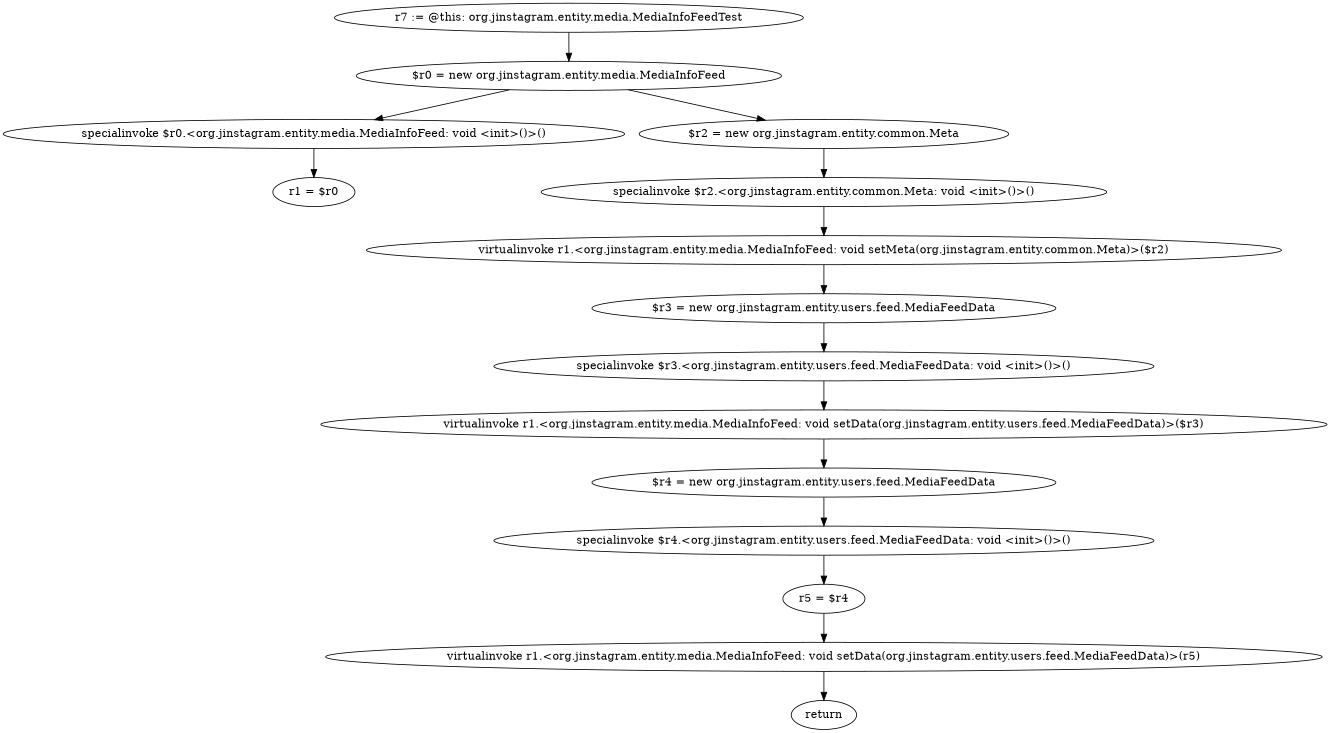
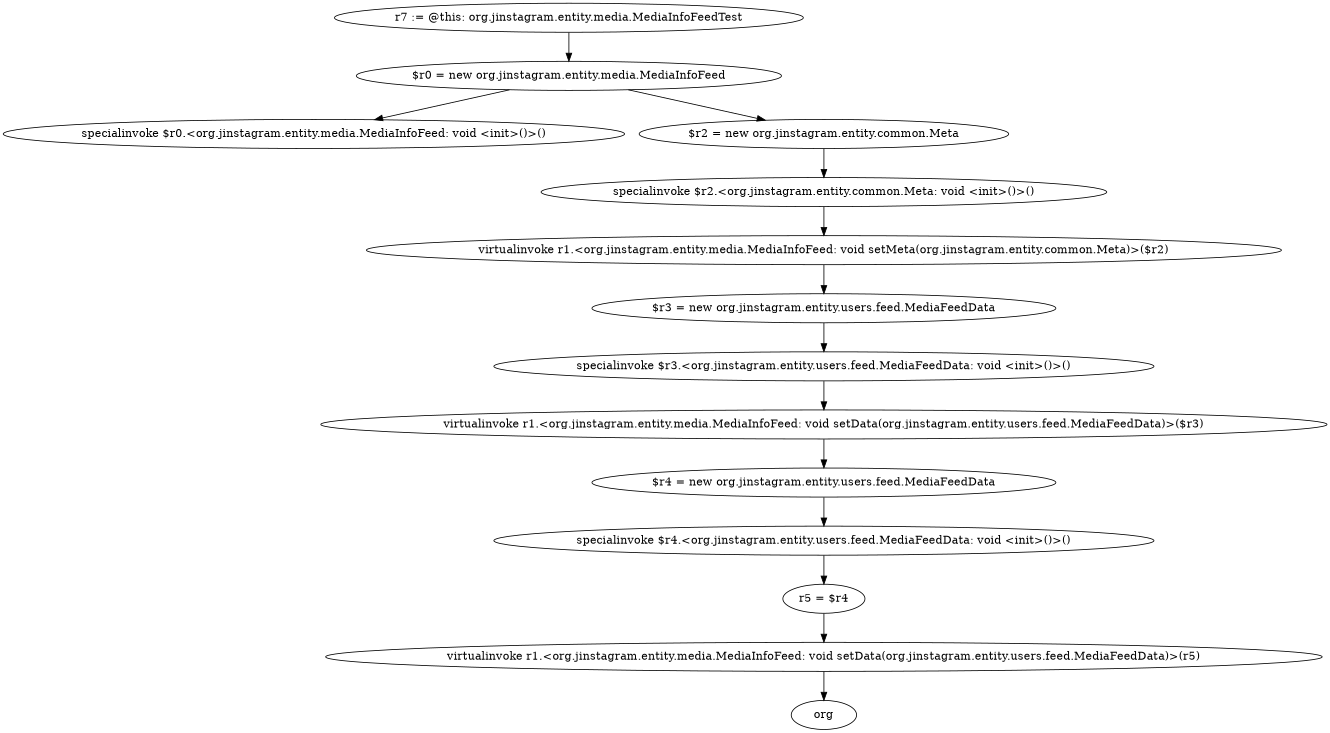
(314, 192) -> none
(824, 715) -> (824, 715)
